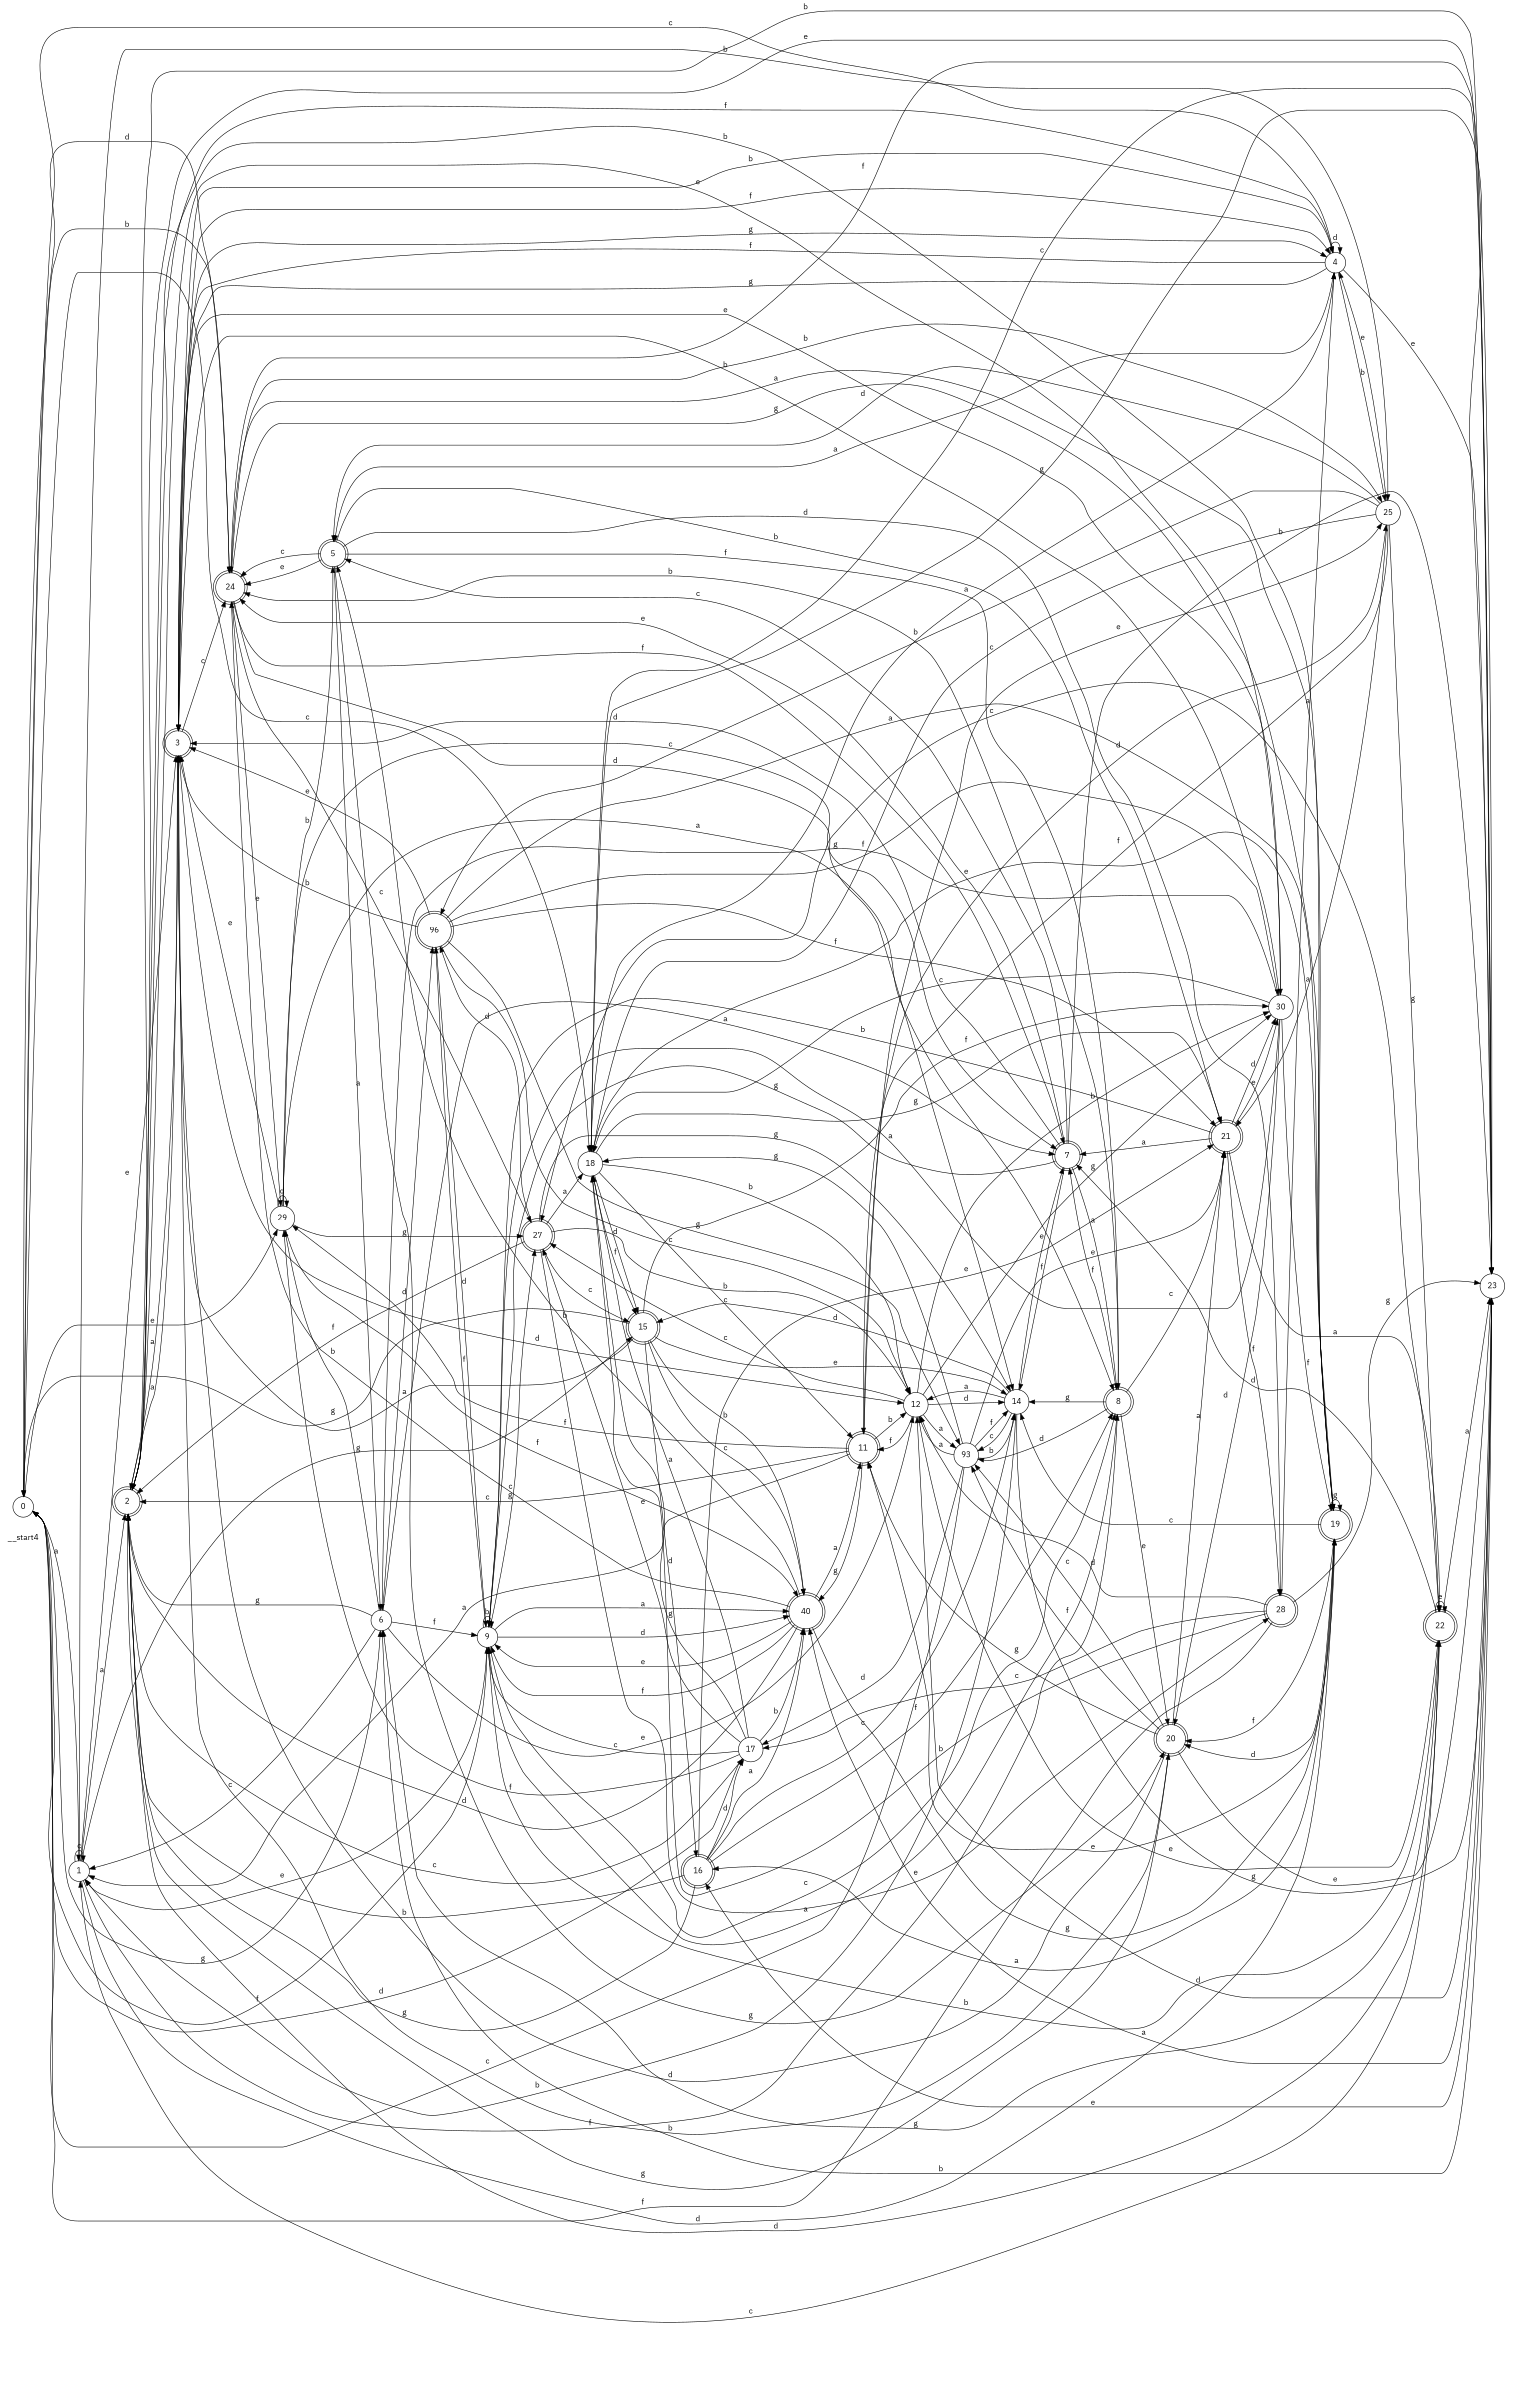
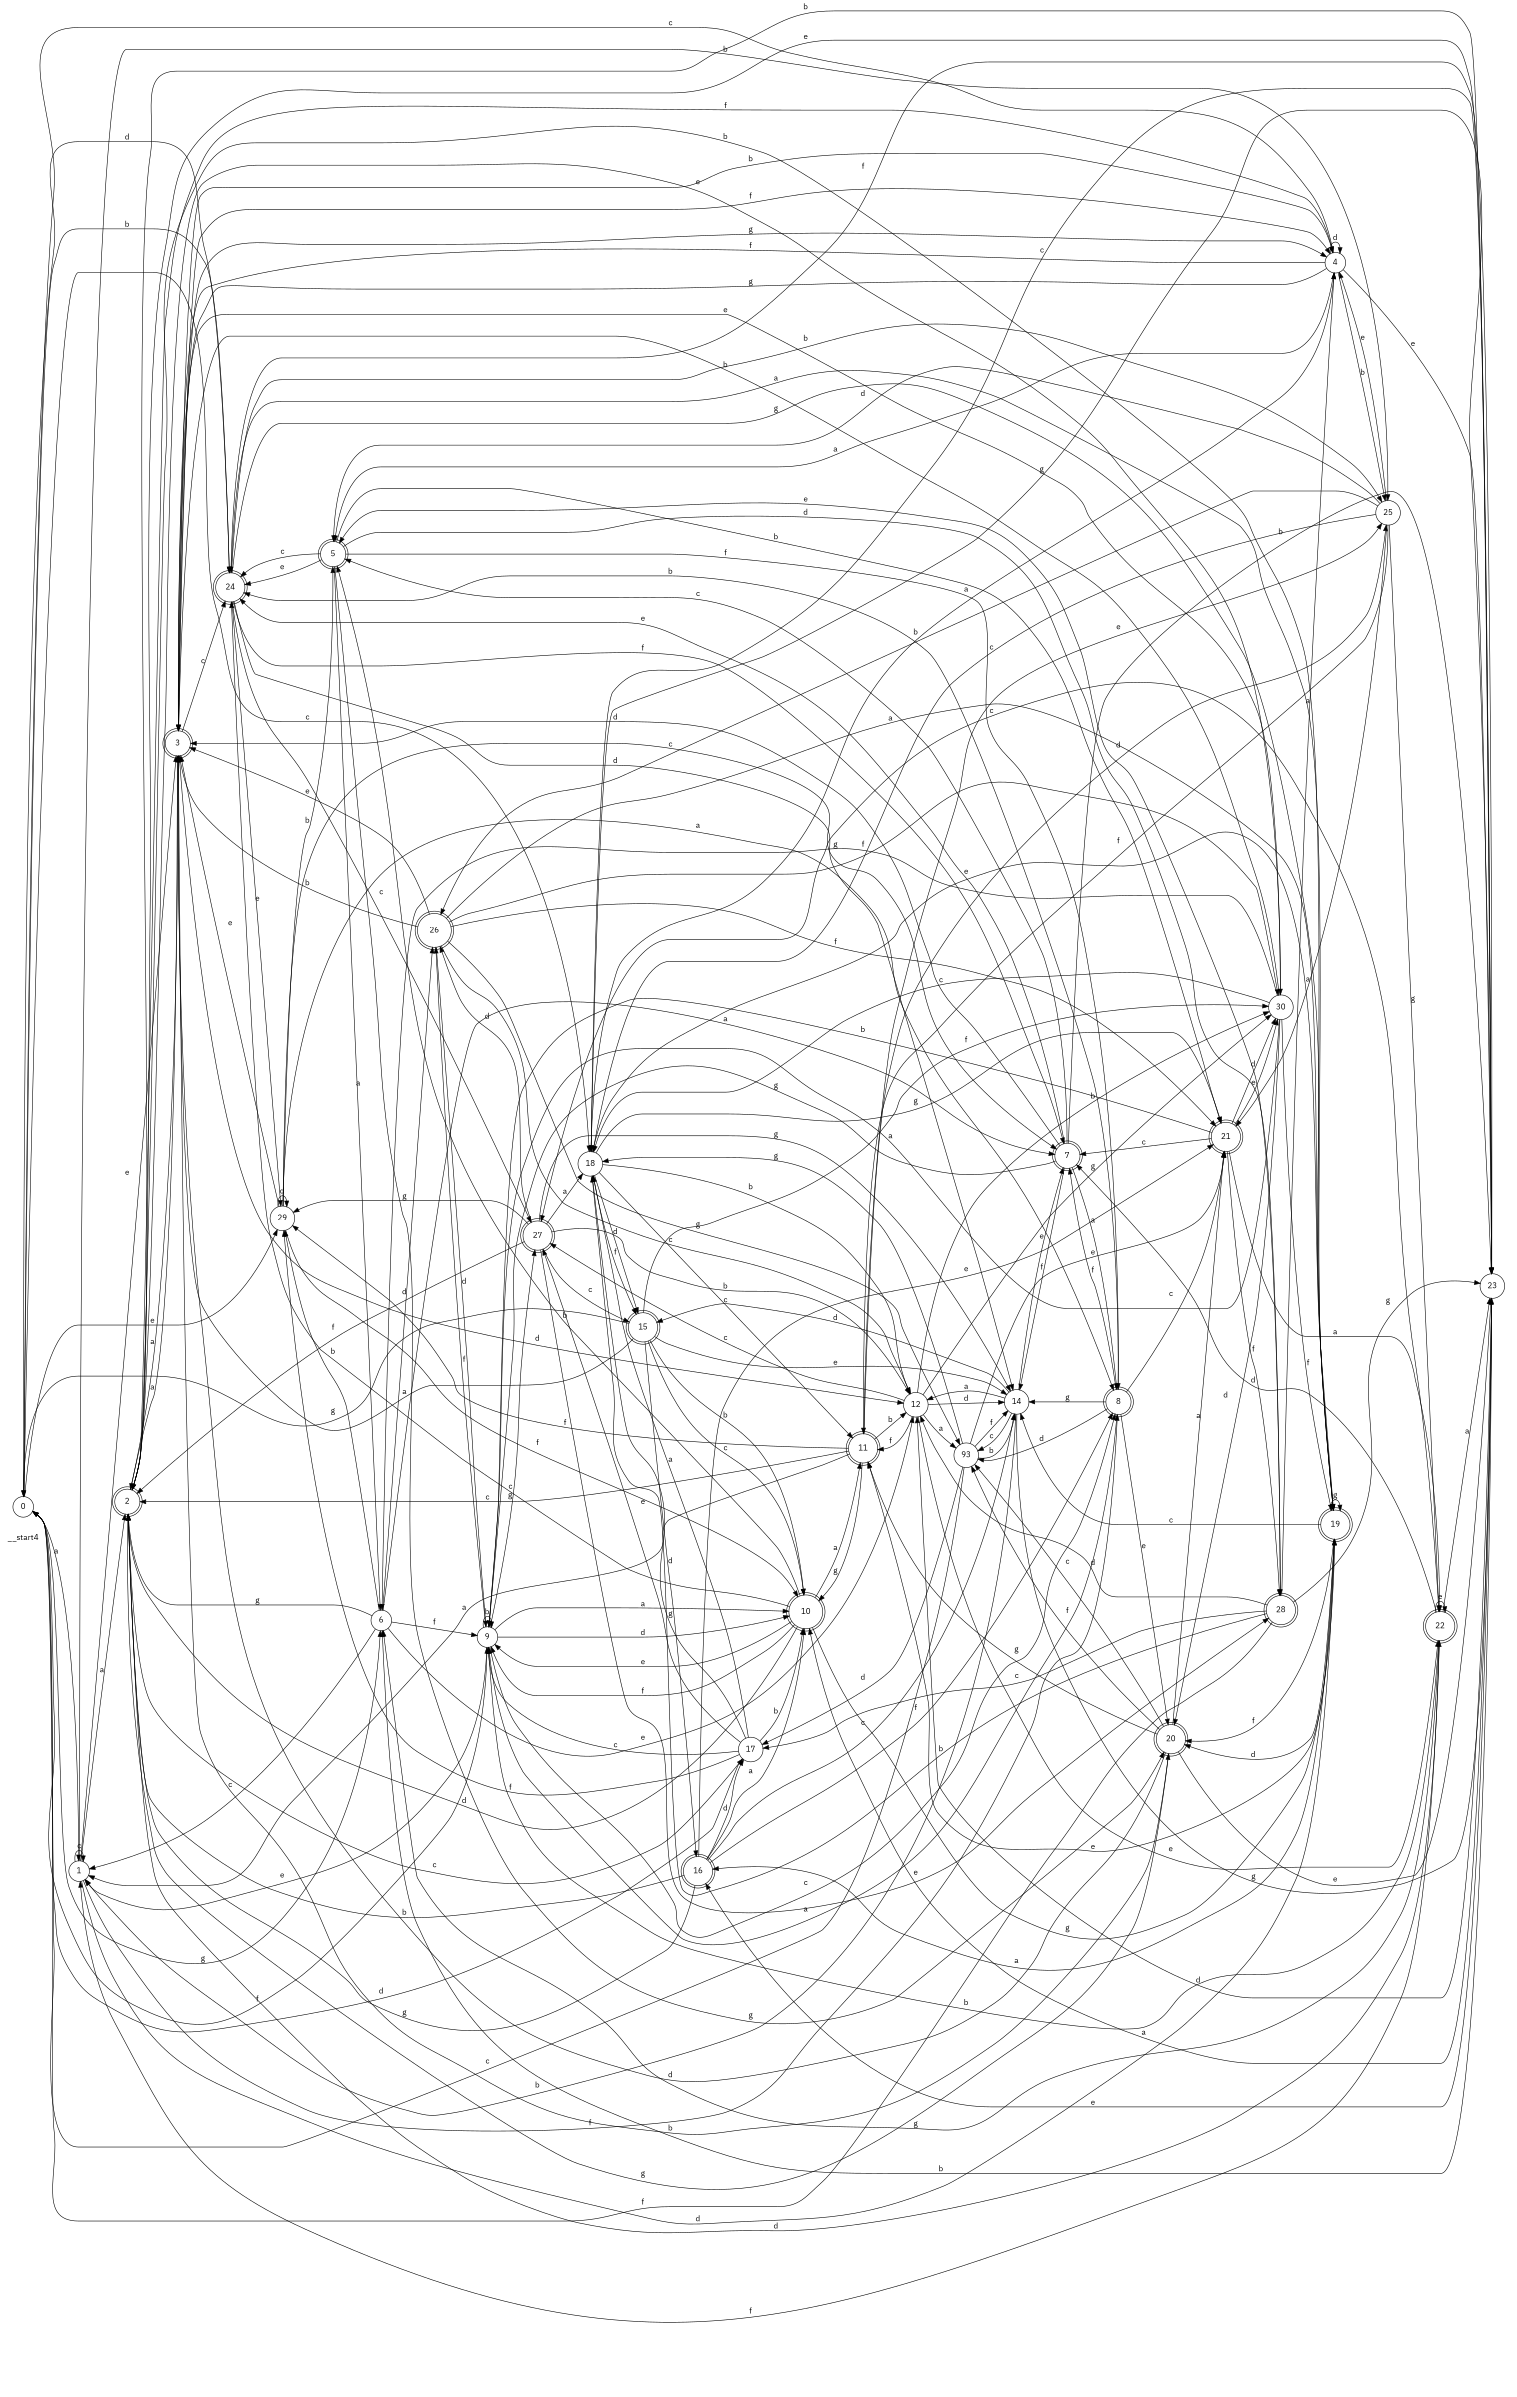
none -> (1125, 769)
(434, 930) -> (434, 930)
(1144, 1142) -> (1144, 1142)
(404, 1237) -> (422, 1201)
(941, 1451) -> none
(261, 1497) -> none
(806, 1612) -> (806, 1612)
(751, 2311) -> (751, 2311)
